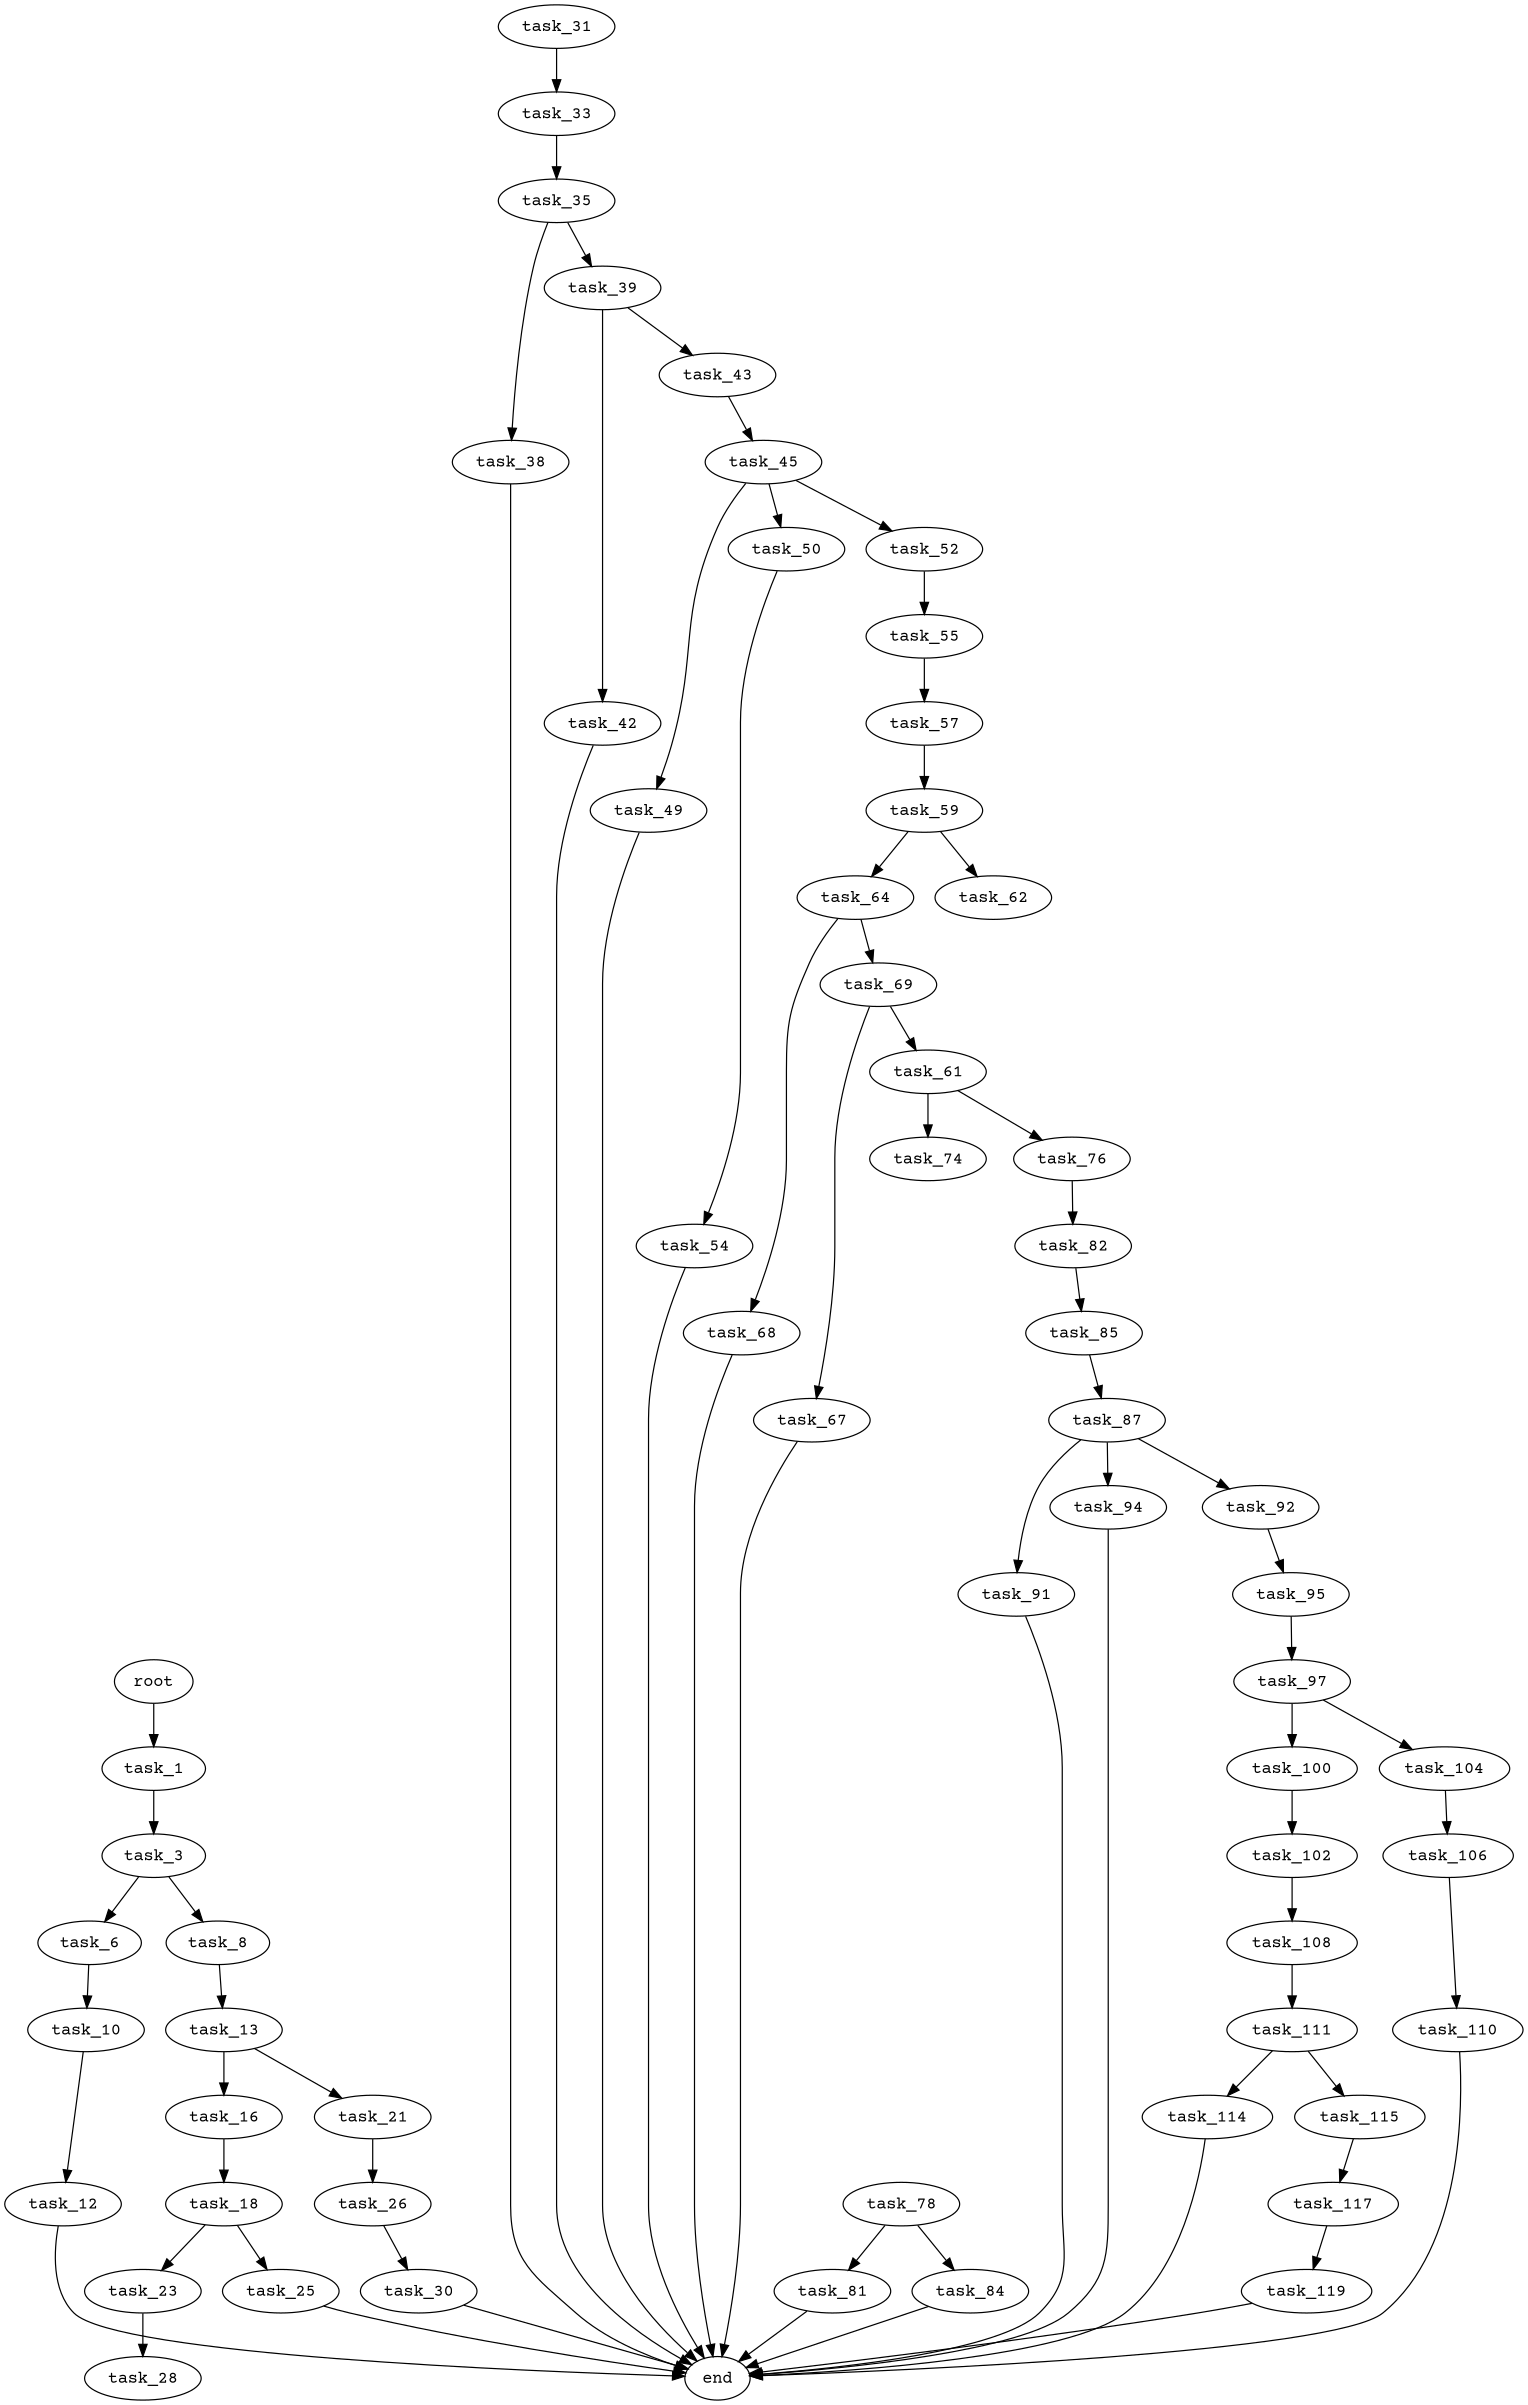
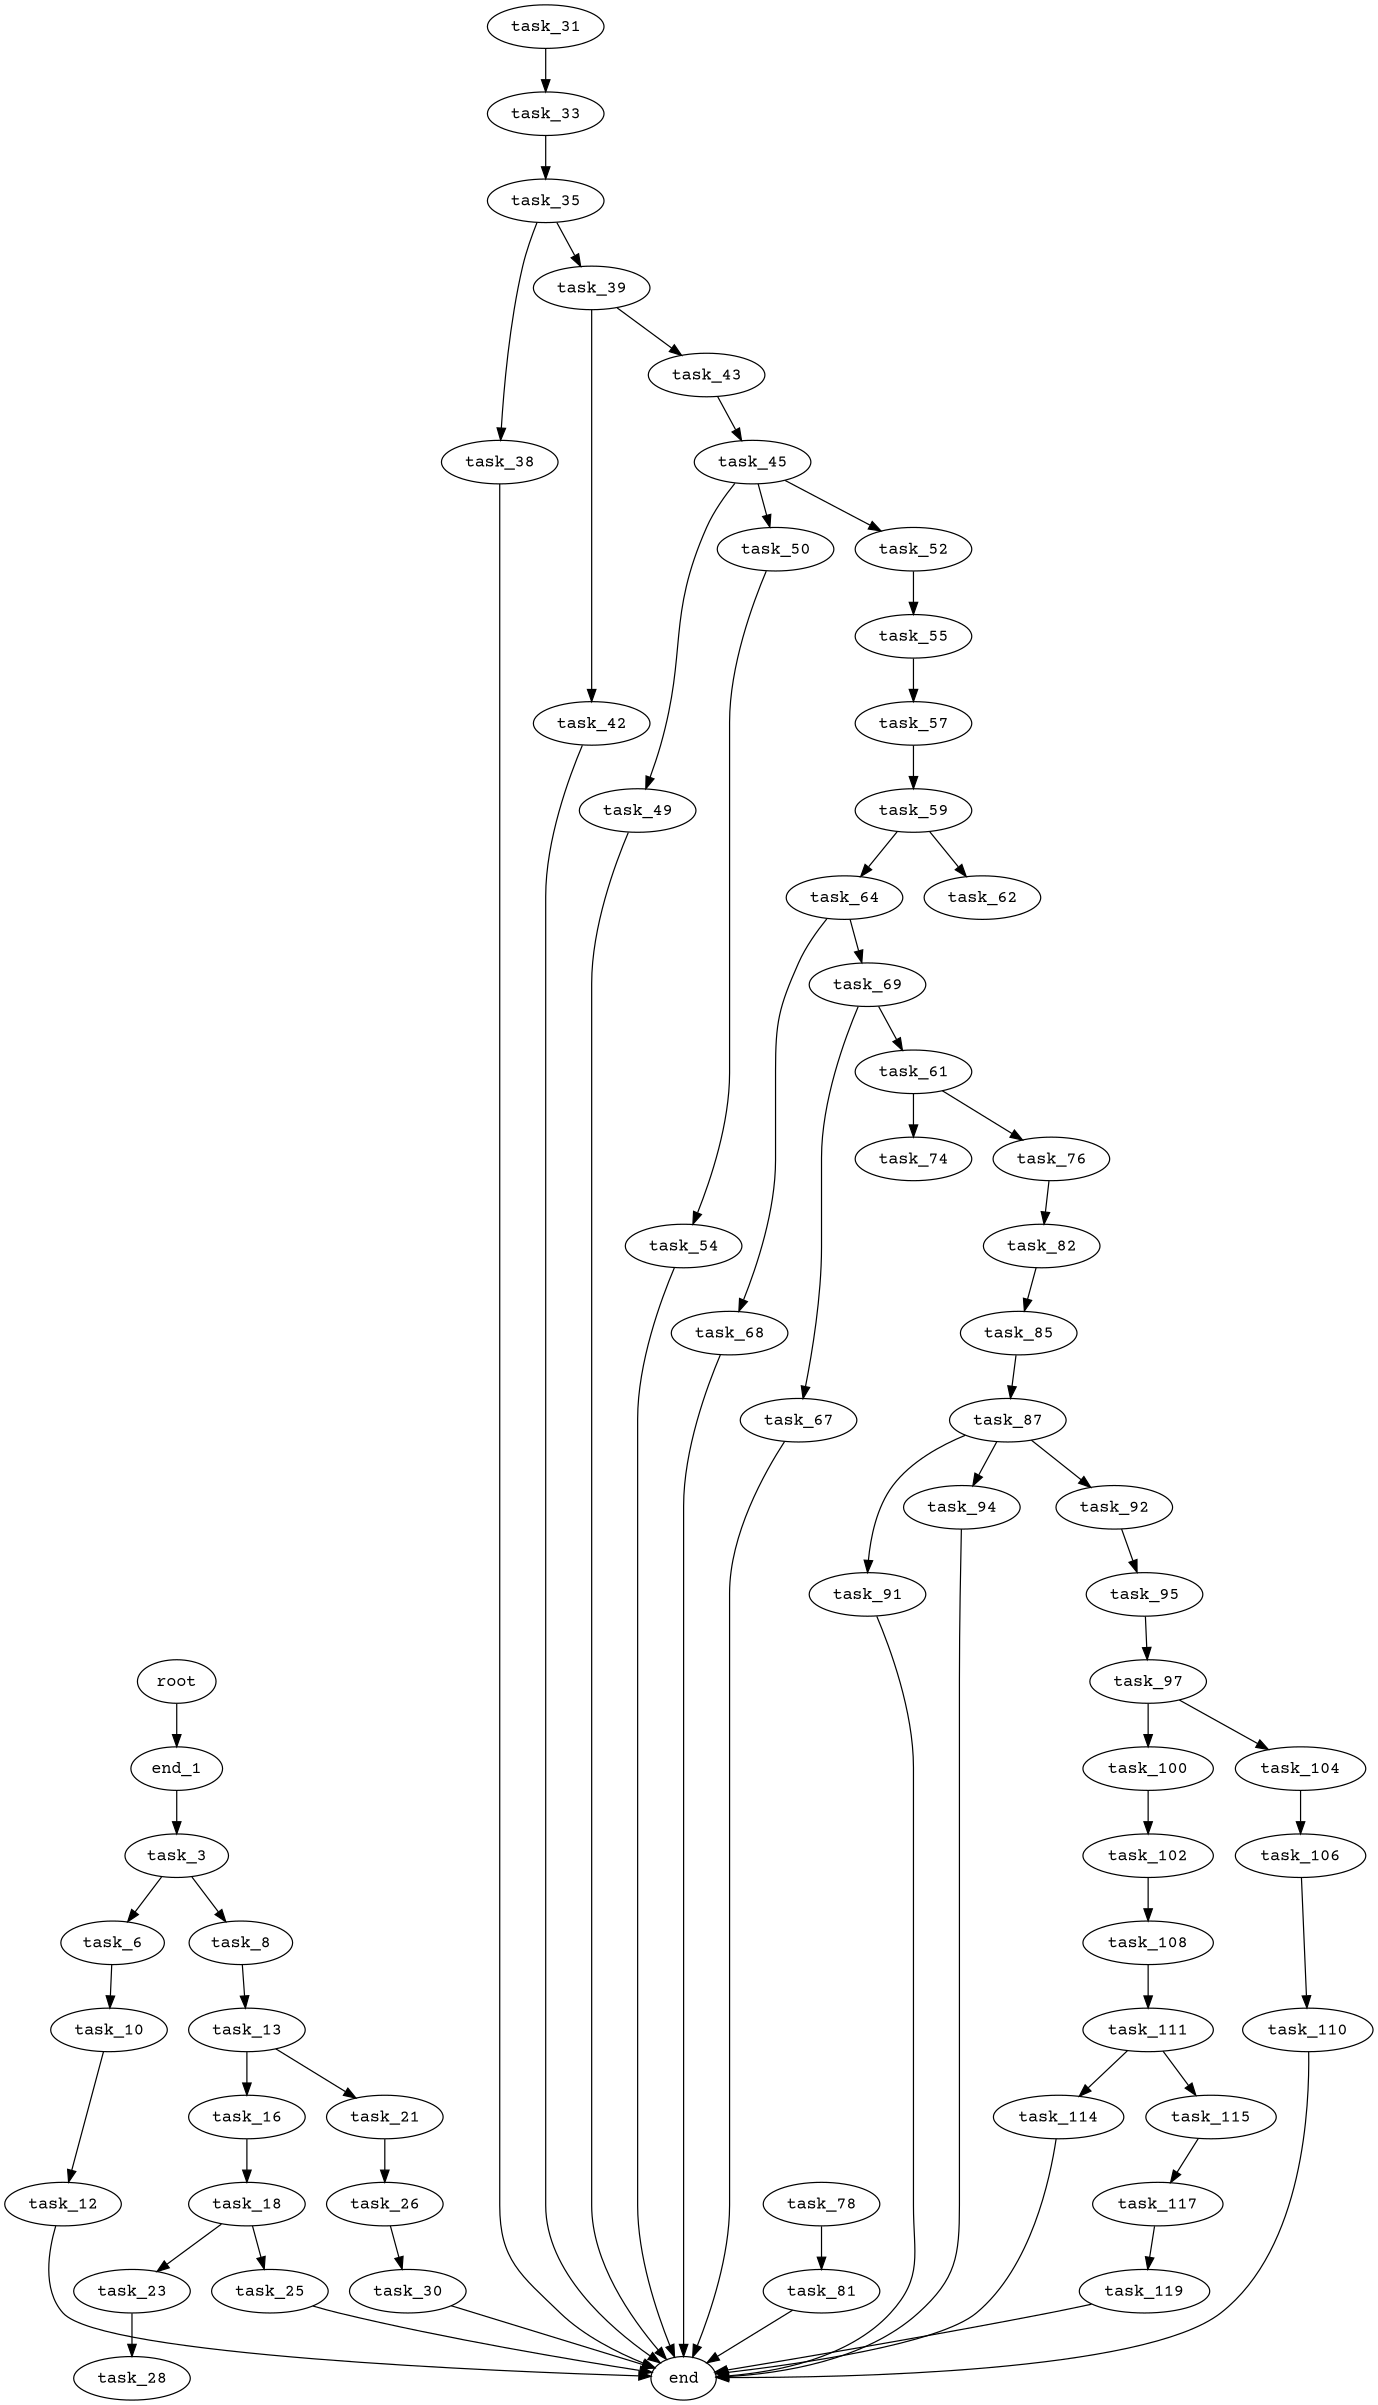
(154, 1769) -> (177, 1769)
(970, 2291) -> none
